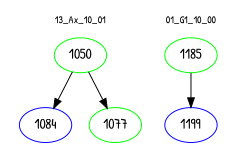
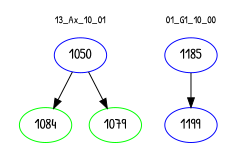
(80, 55) -> (80, 55)
(191, 55) -> (191, 55)
(46, 125) -> (46, 125)
(115, 125) -> (115, 125)
